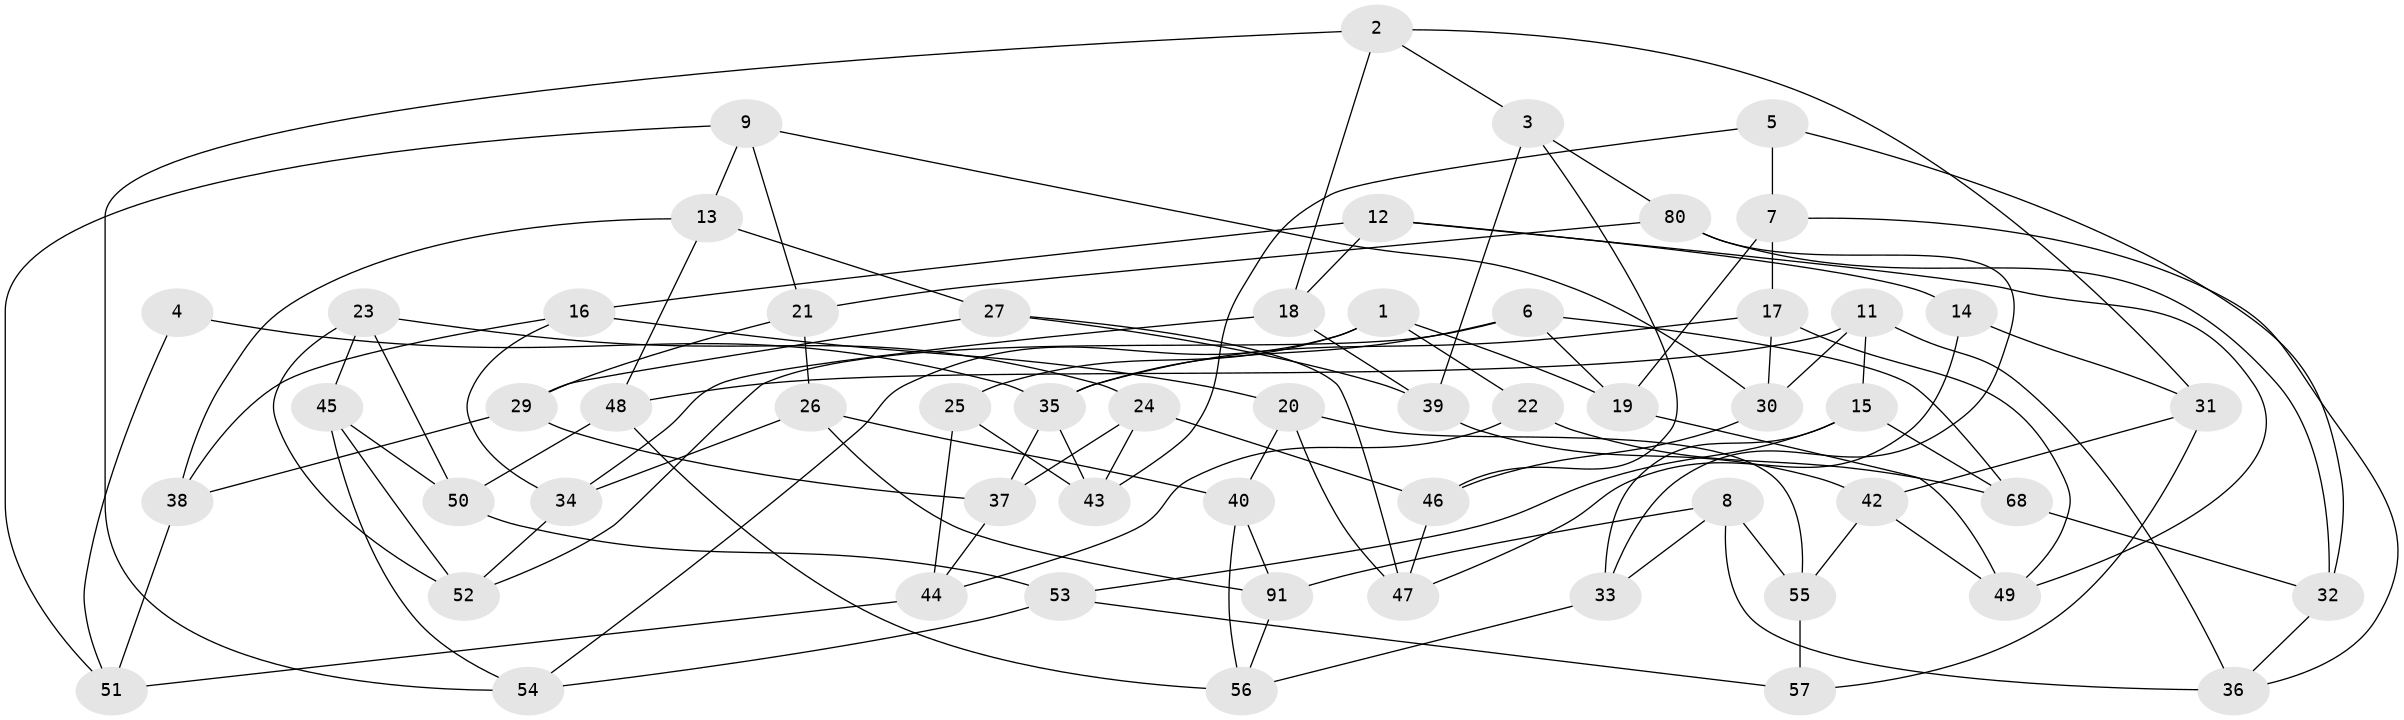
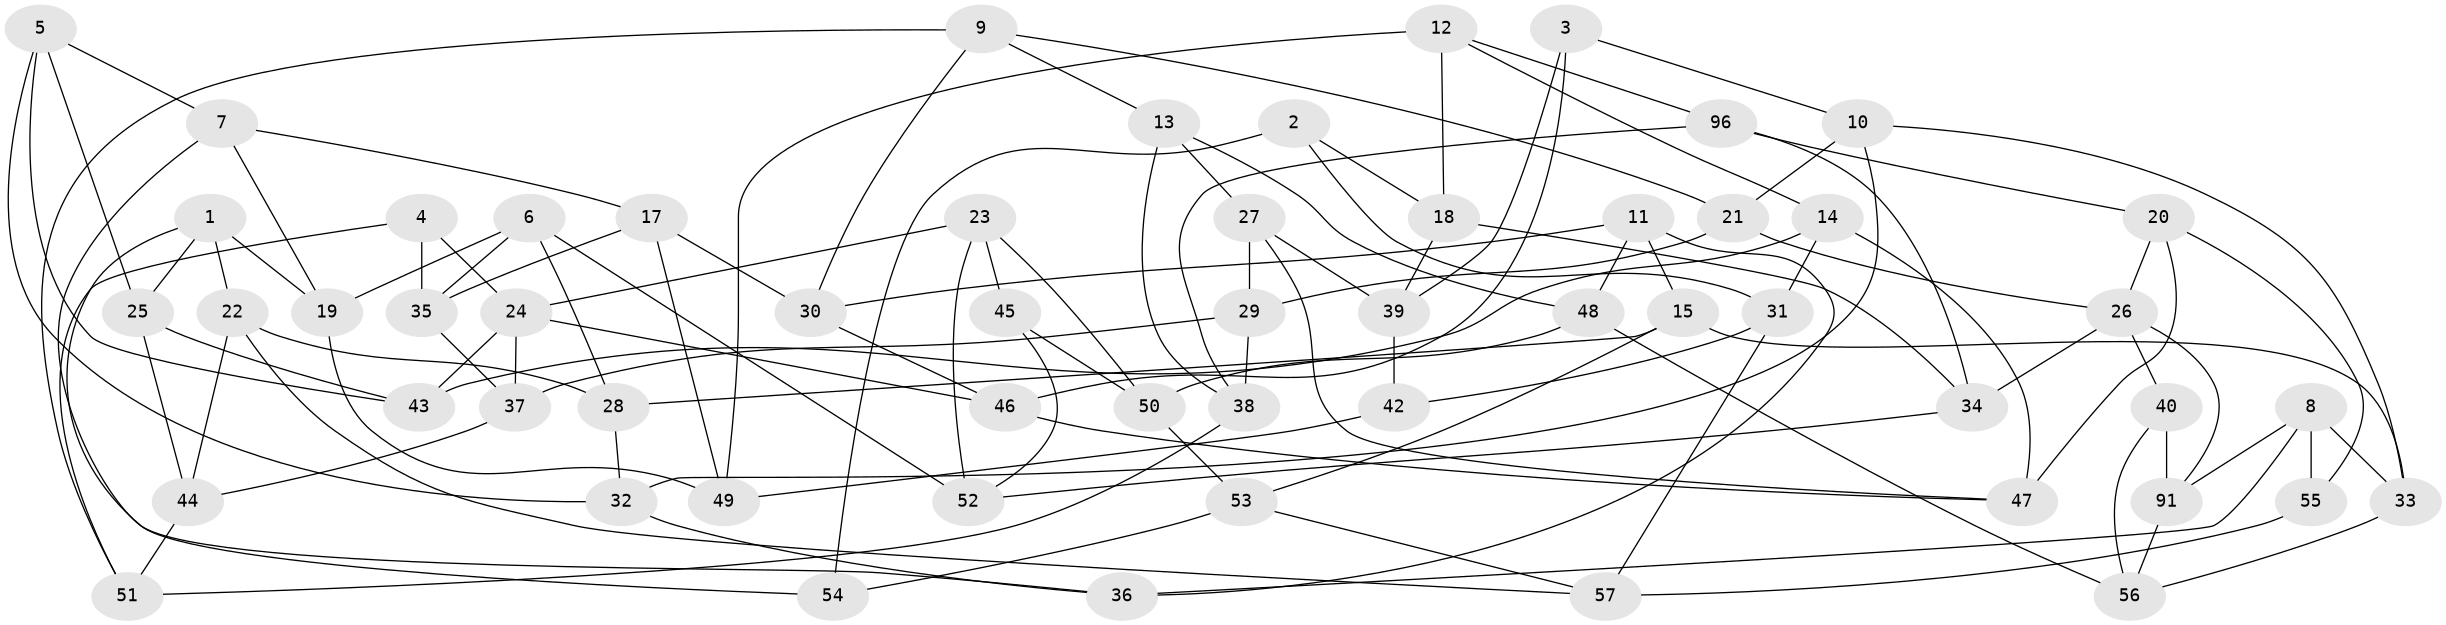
(1452, 76) -> none
none -> (91, 177)
(1675, 218) -> (1858, 124)
none -> (466, 263)
(579, 313) -> (1721, 124)
(1068, 447) -> (1028, 368)
(1259, 463) -> (2140, 265)
(2017, 502) -> (614, 407)
(1836, 549) -> none
none -> (911, 556)
(386, 576) -> none
